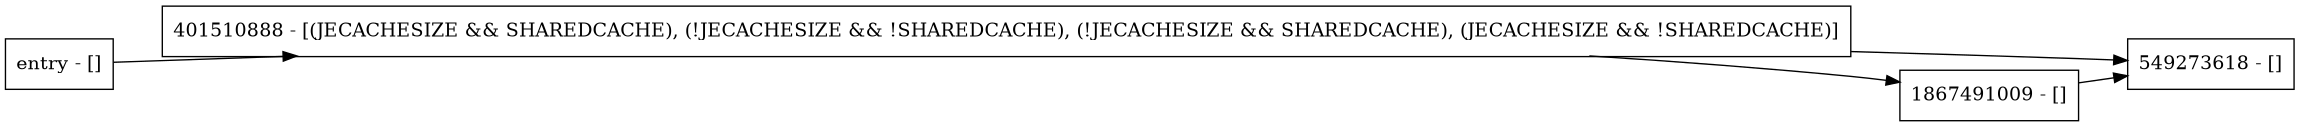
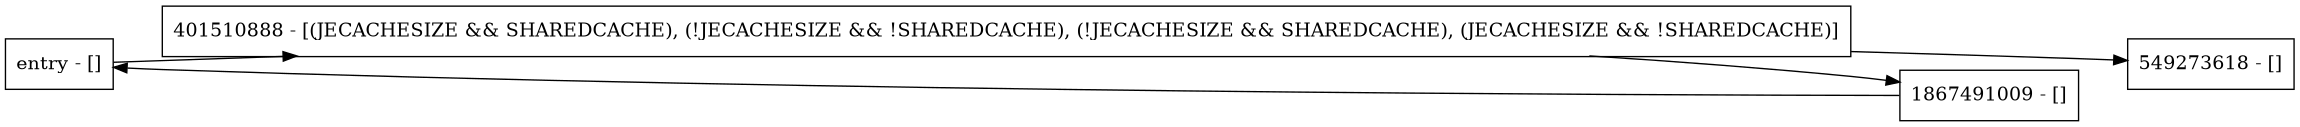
(2097, 80) -> (1013, 89)
